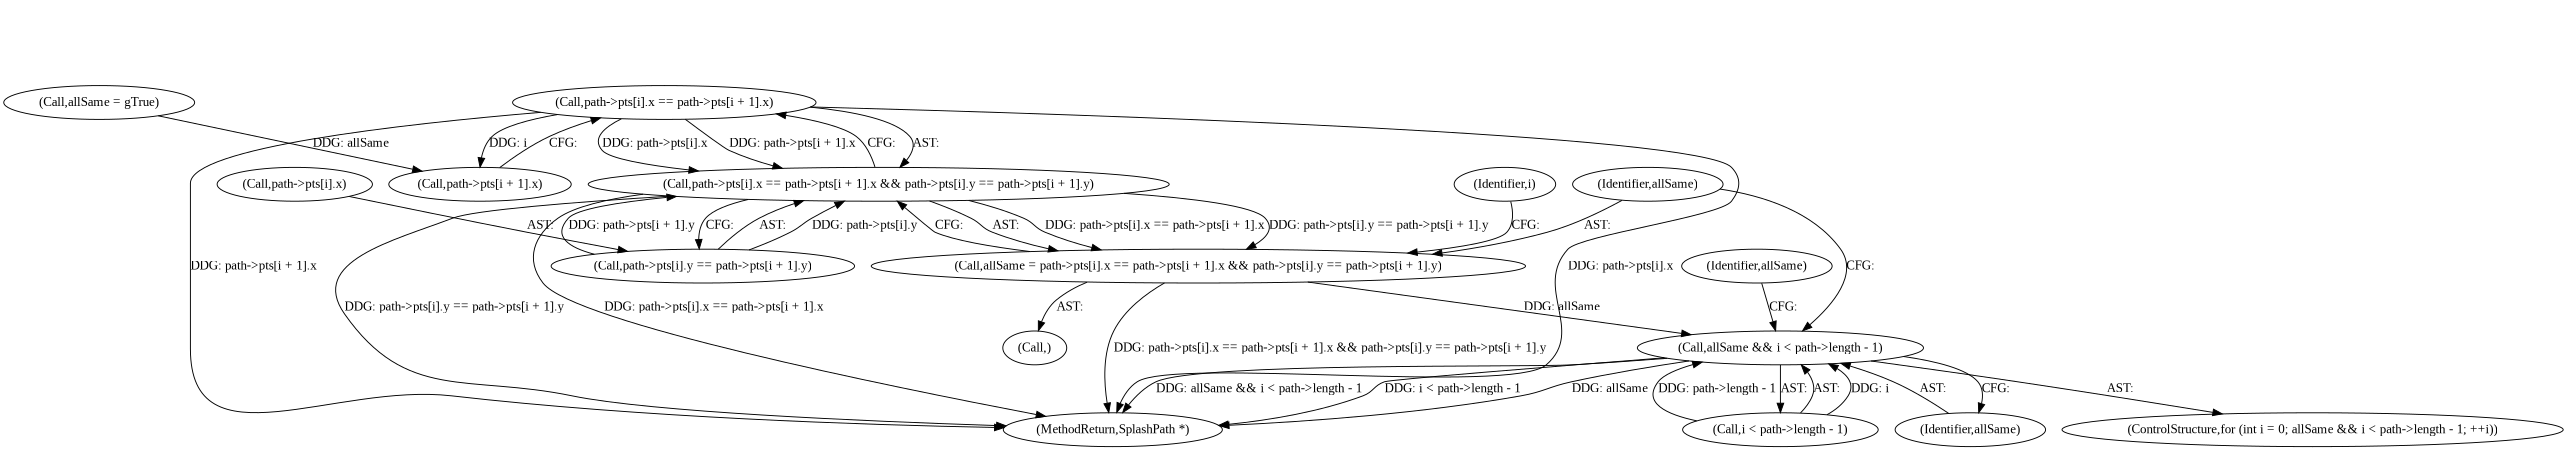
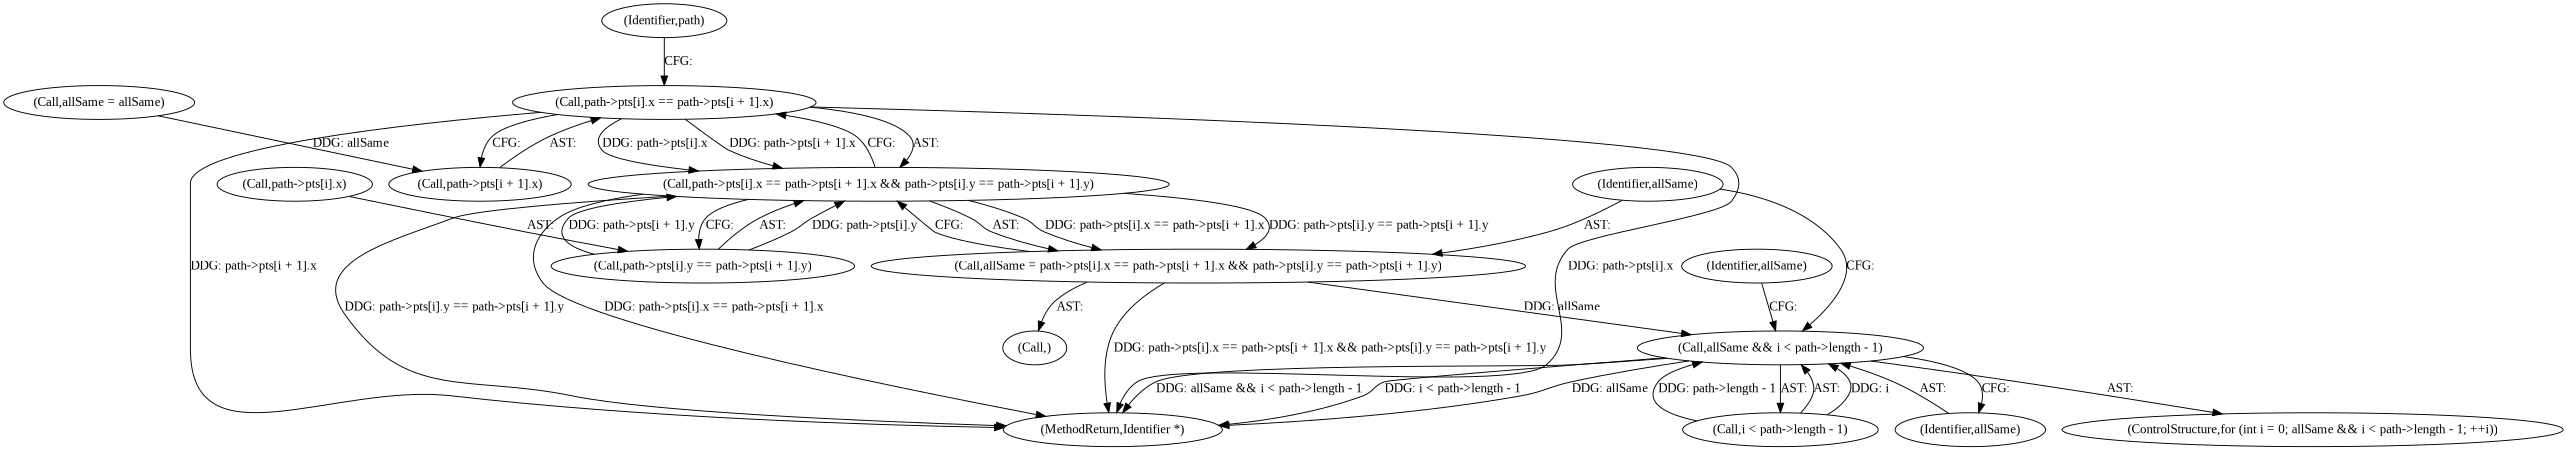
none -> (664, 21)
(99, 102) -> (99, 102)
(508, 143) -> (508, 143)
(565, 143) -> (565, 143)
(1505, 184) -> none
(1113, 430) -> (1113, 430)
